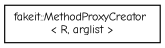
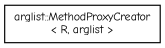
(82, 24) -> (82, 24)
